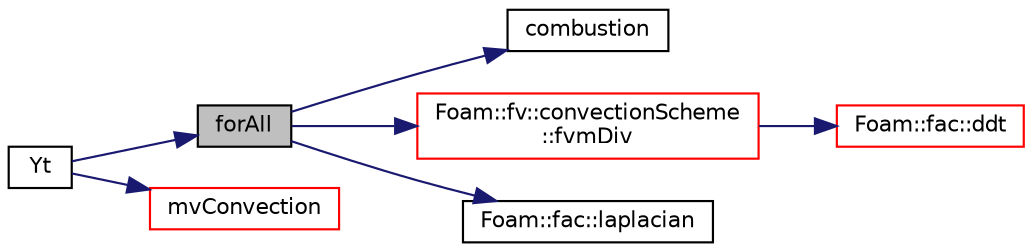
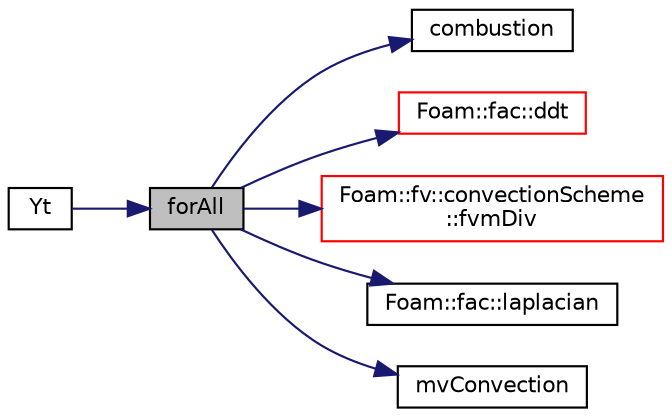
(787, 126) -> (308, 159)
(100, 179) -> (282, 315)
(245, 209) -> (492, 387)
